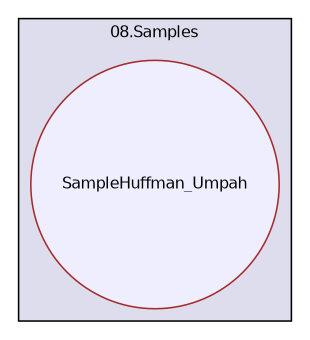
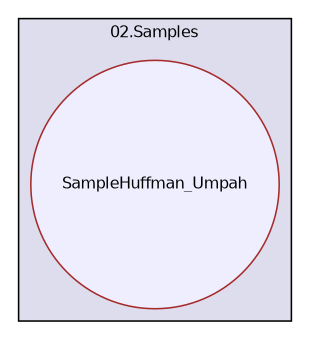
(155, 33) -> (155, 33)
